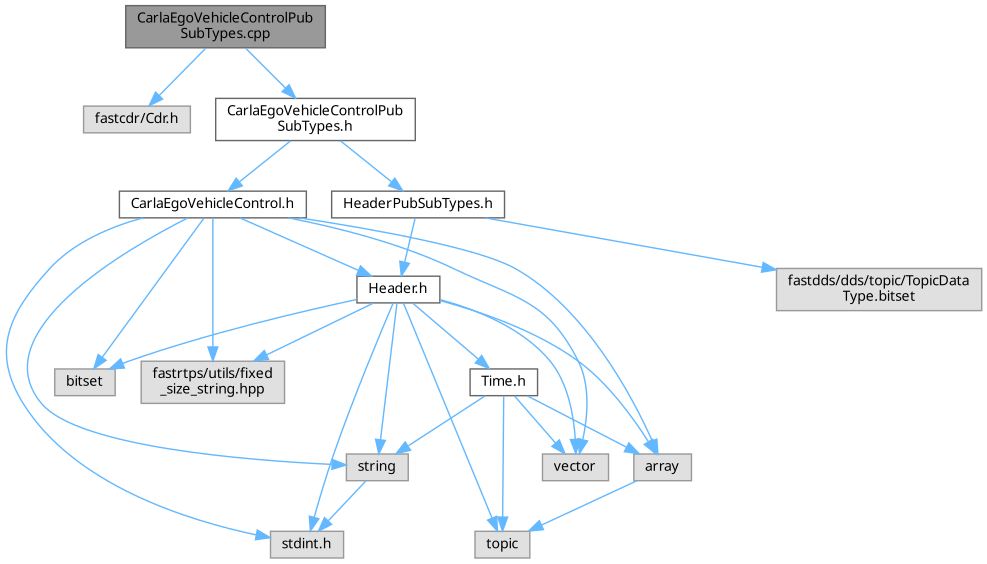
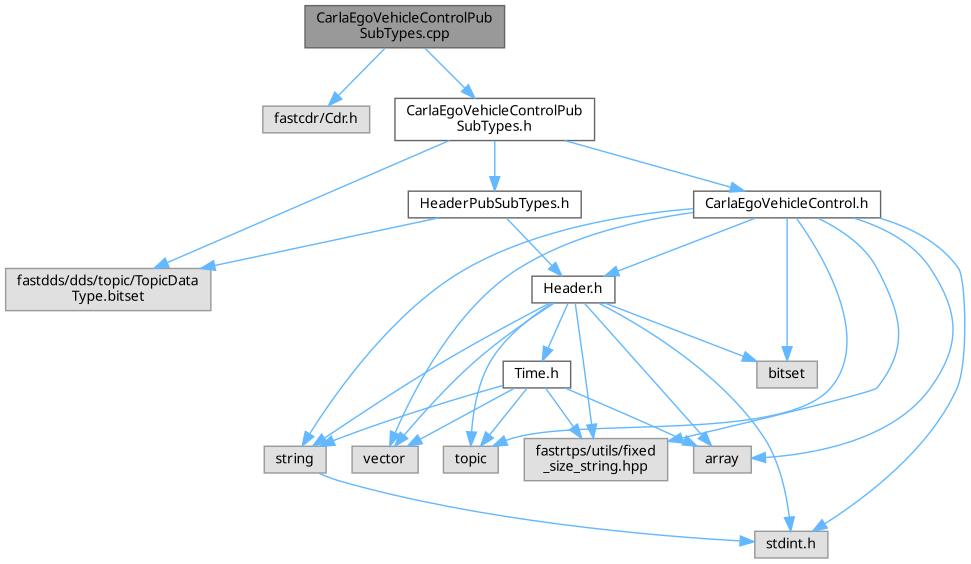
none -> (308, 202)
none -> (559, 407)
(589, 503) -> (823, 393)
